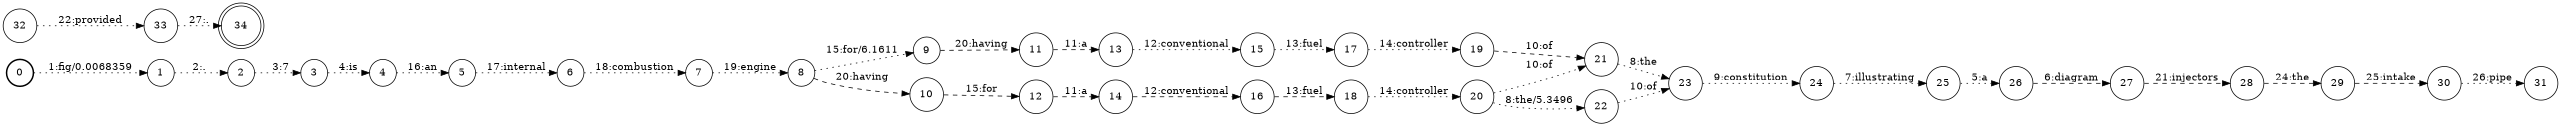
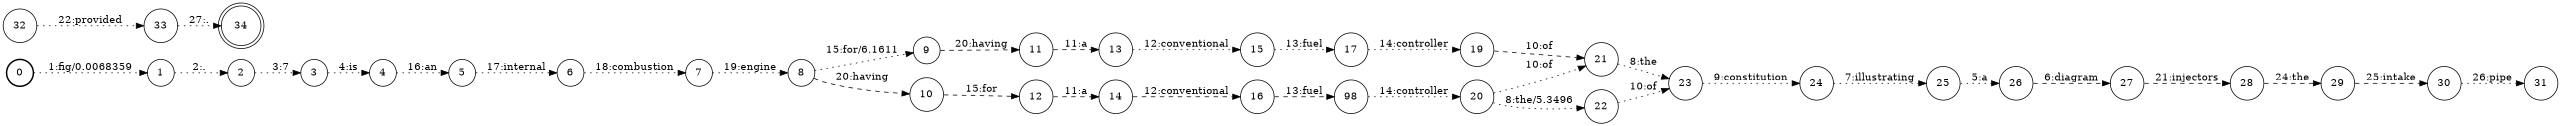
(1351, 97) -> (1351, 97)
